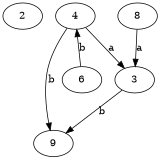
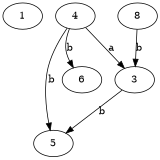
(23, 16) -> (23, 16)
(139, 48) -> (139, 48)
(79, 52) -> (66, 45)
(53, 143) -> (53, 143)
